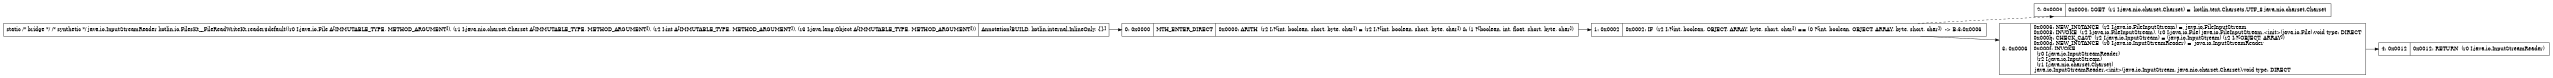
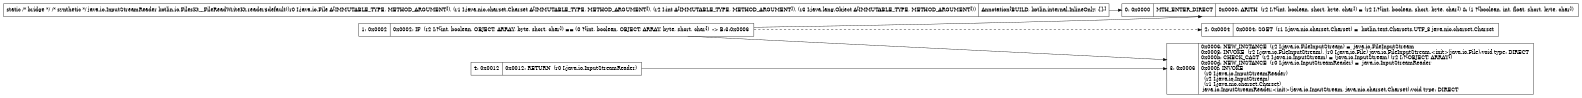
(1583, 30) -> (976, 23)
(2370, 49) -> (902, 69)
